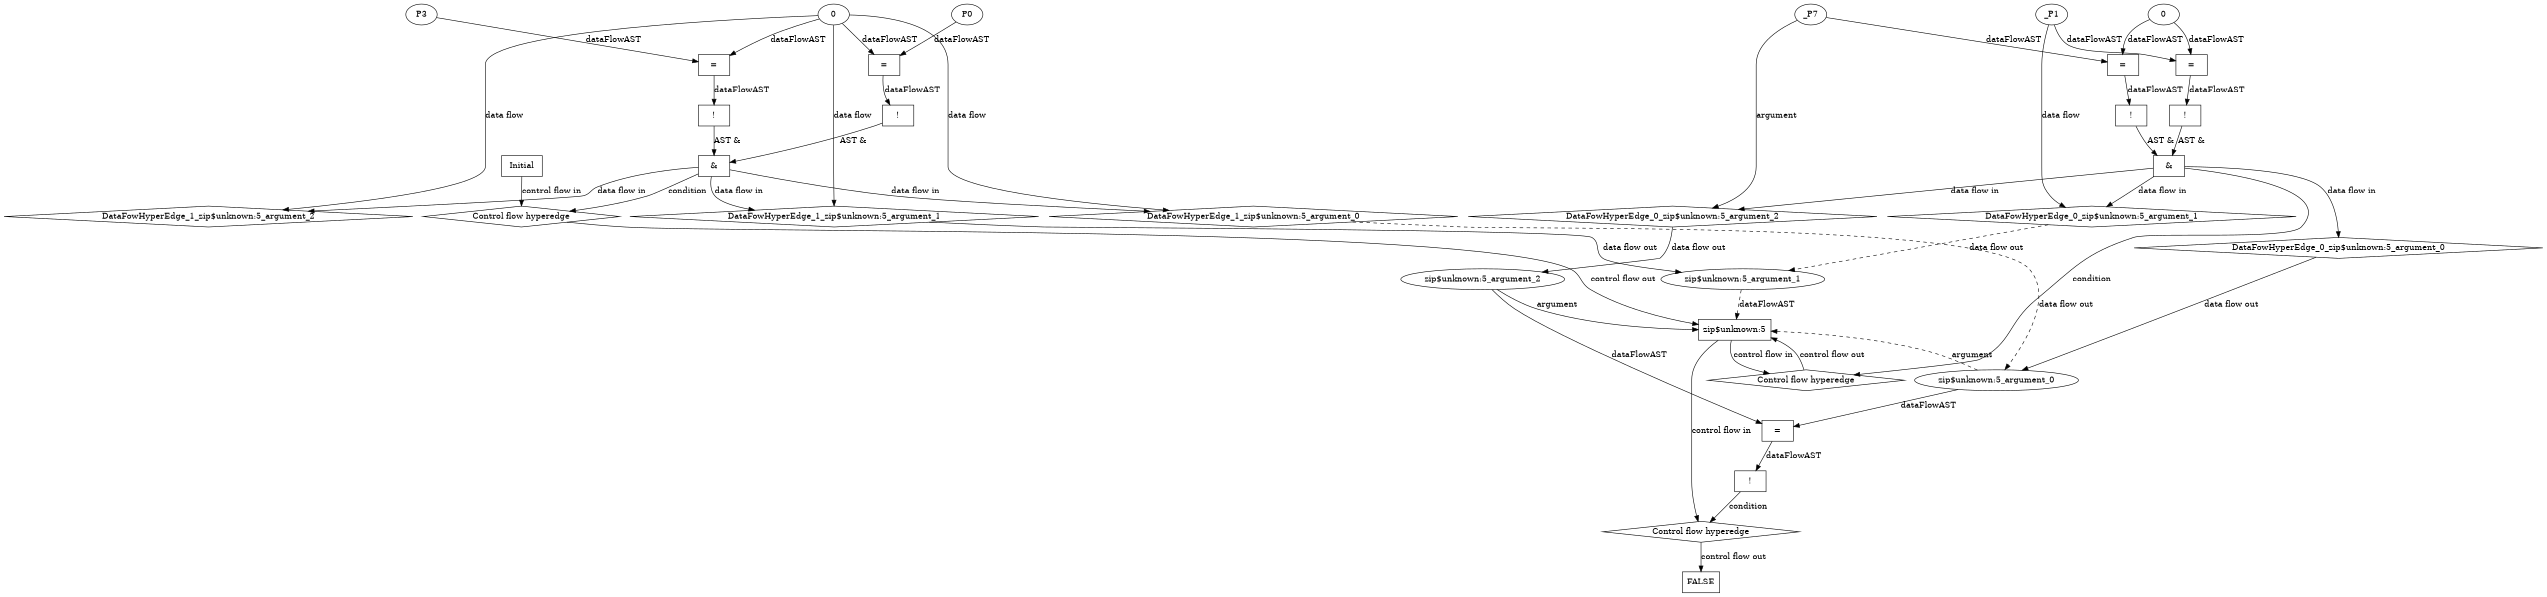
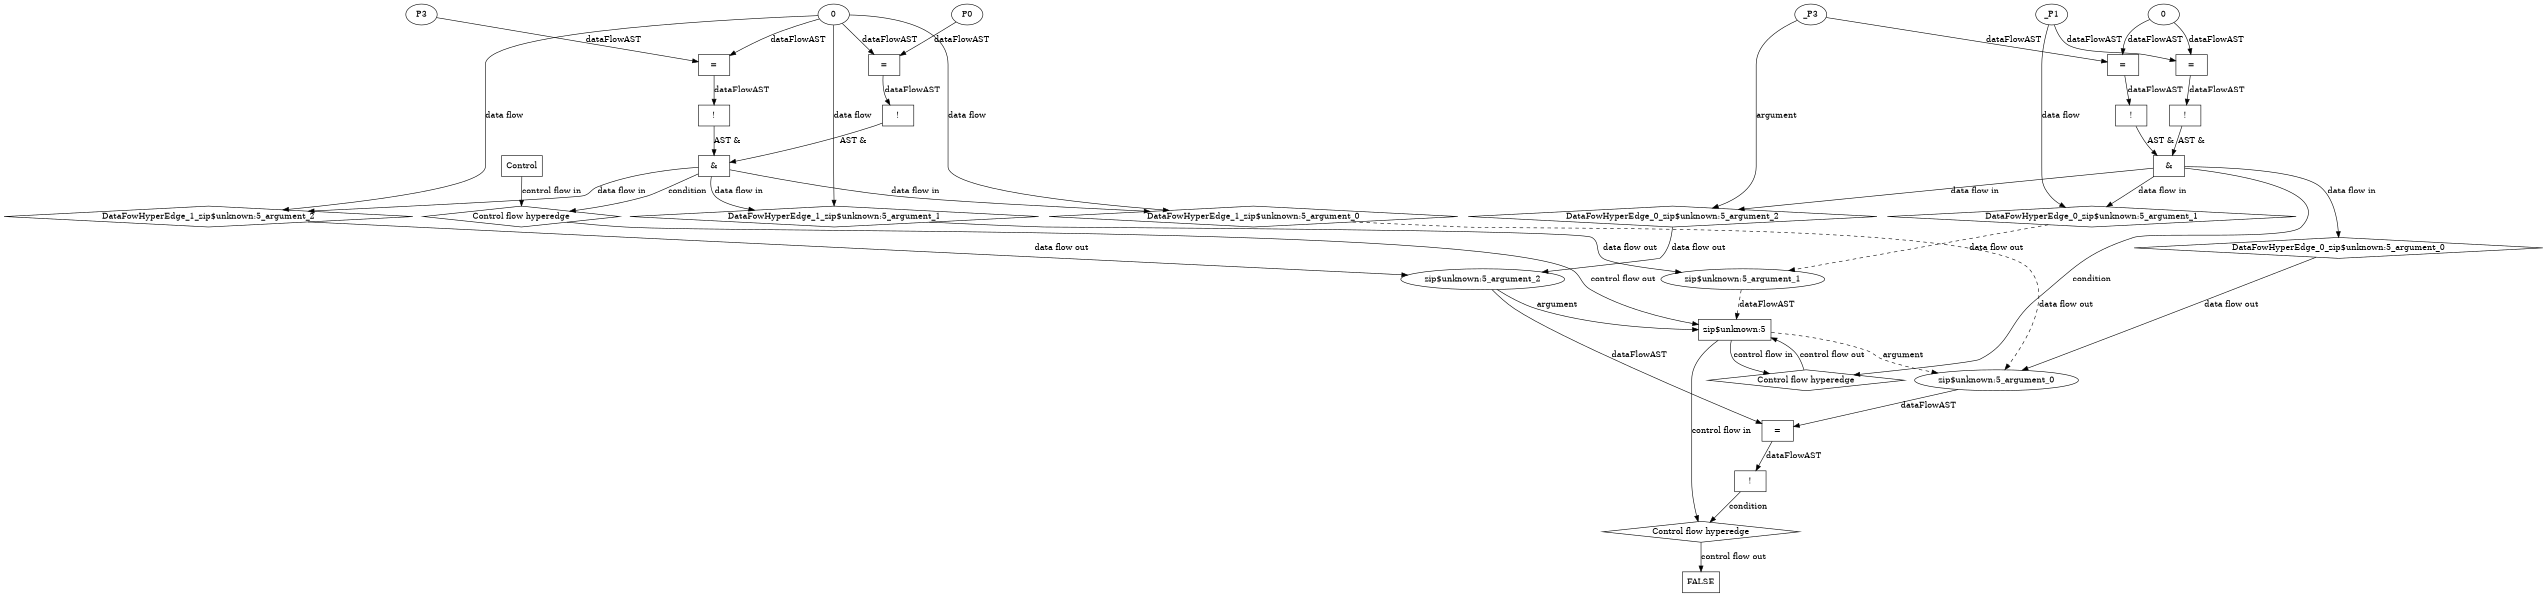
(1811, 15) -> (1811, 15)
(522, 166) -> (522, 166)
none -> (855, 248)
(1879, 341) -> (1853, 346)
